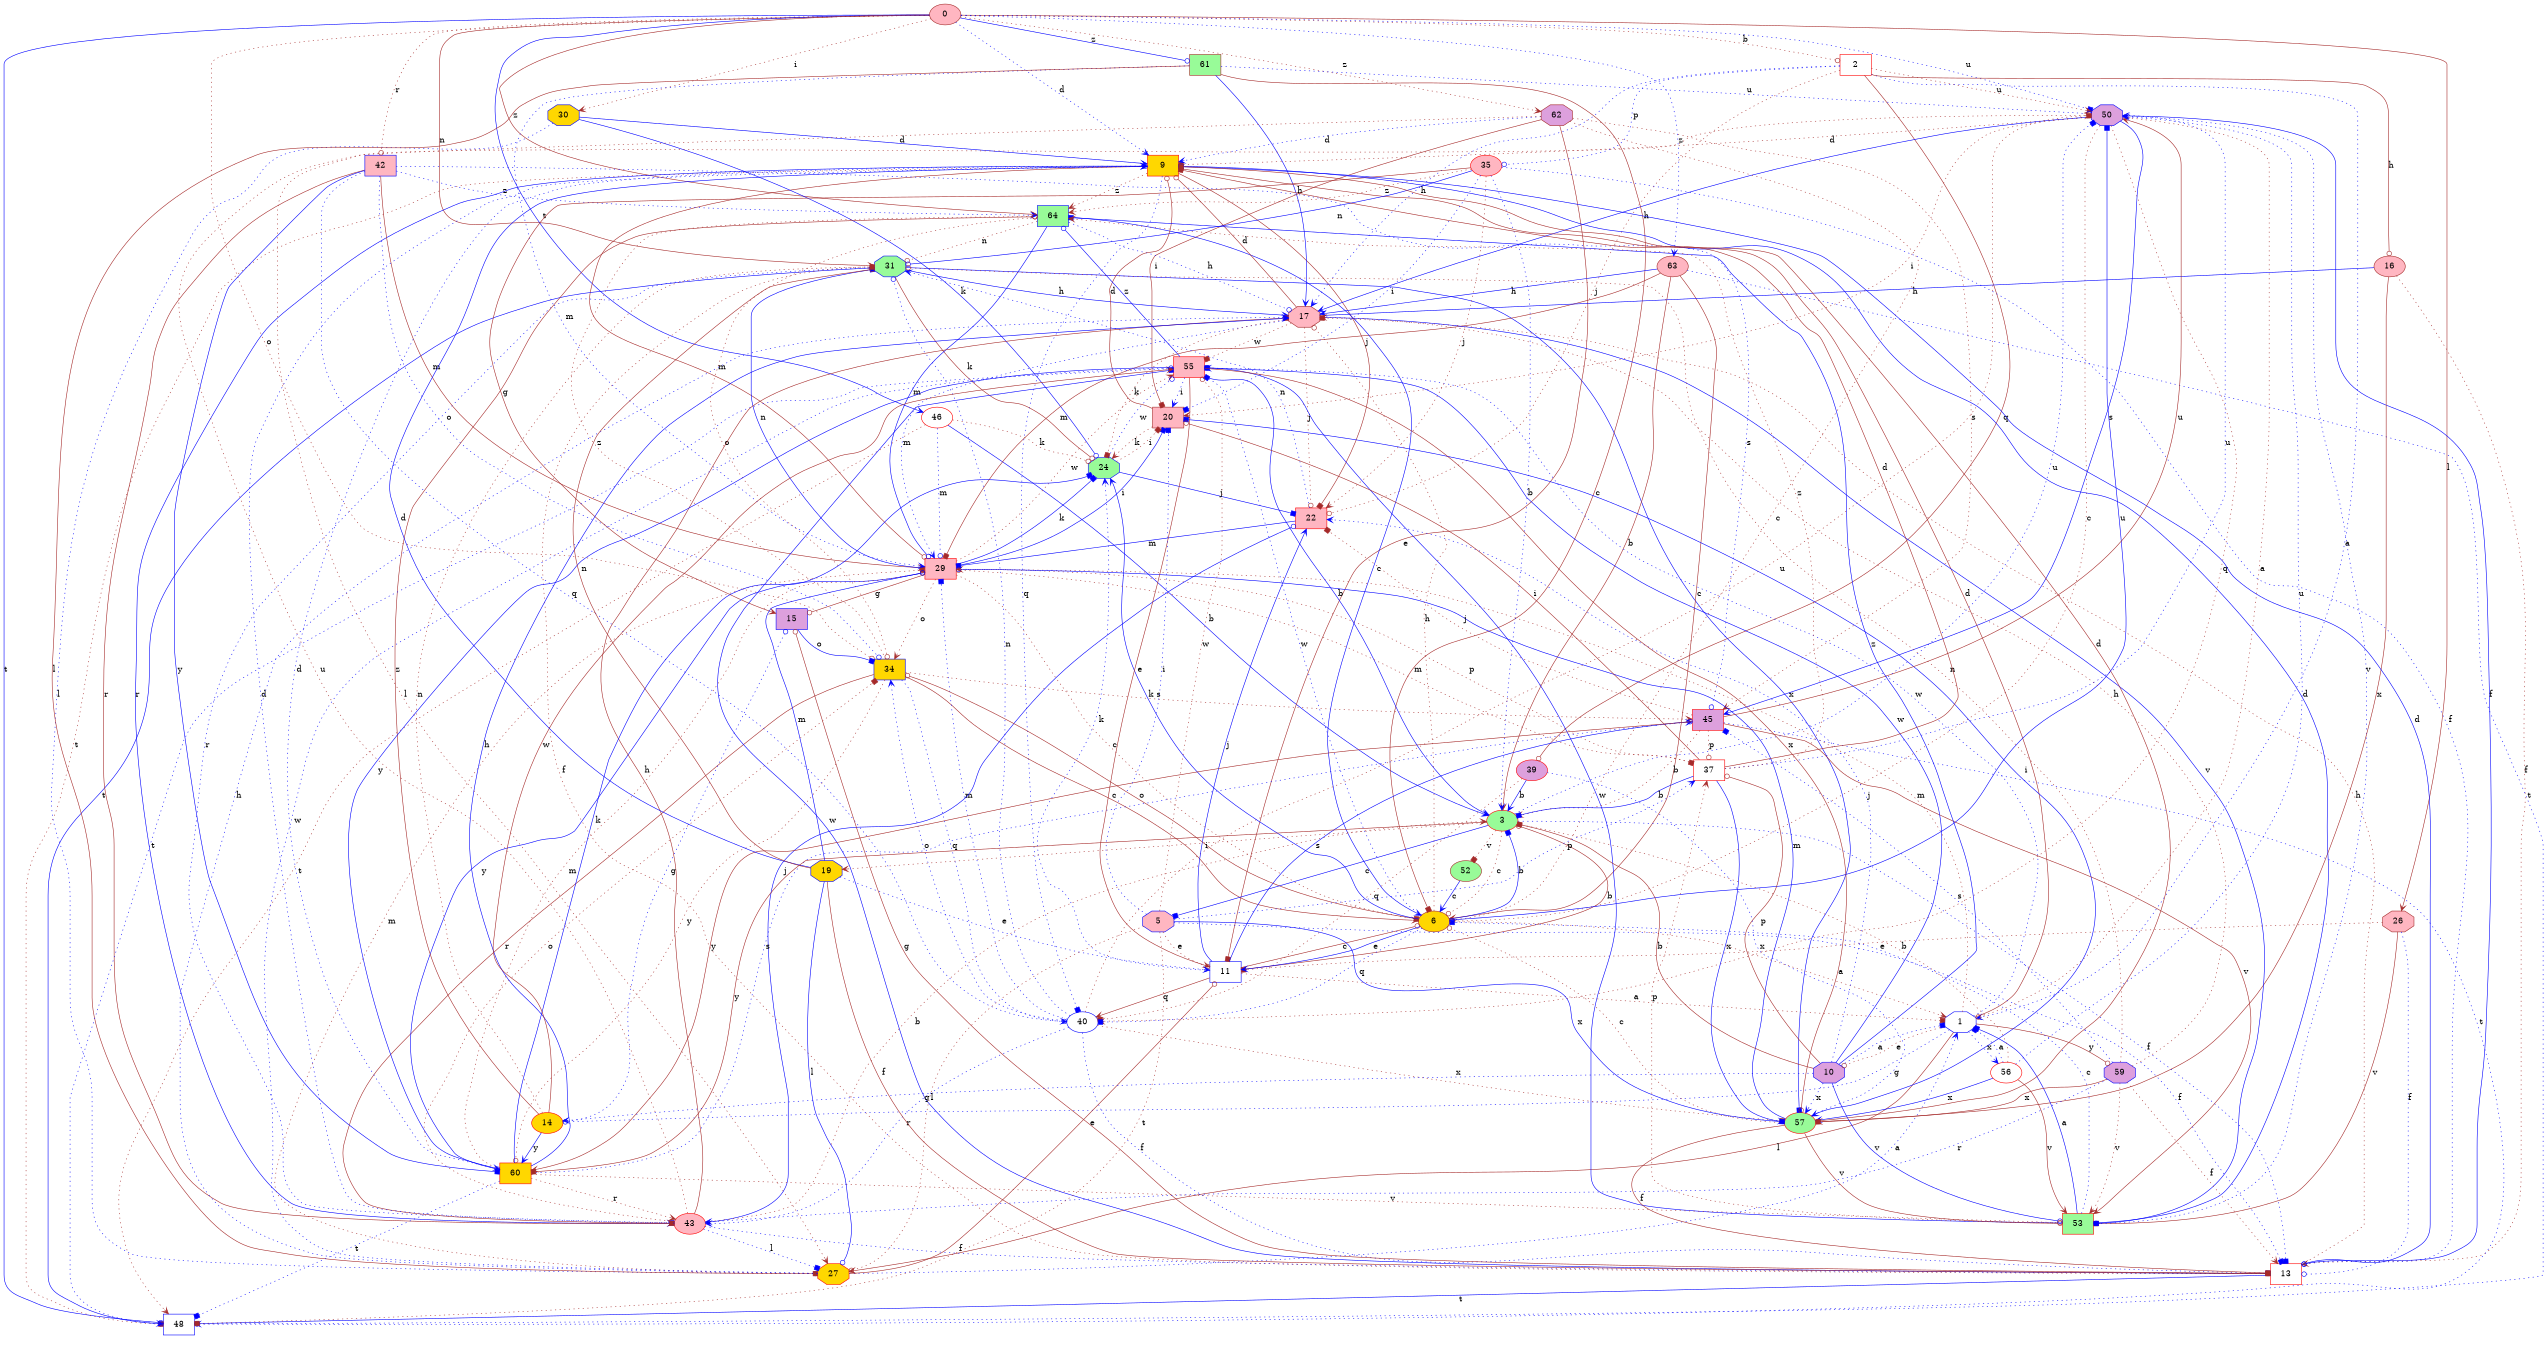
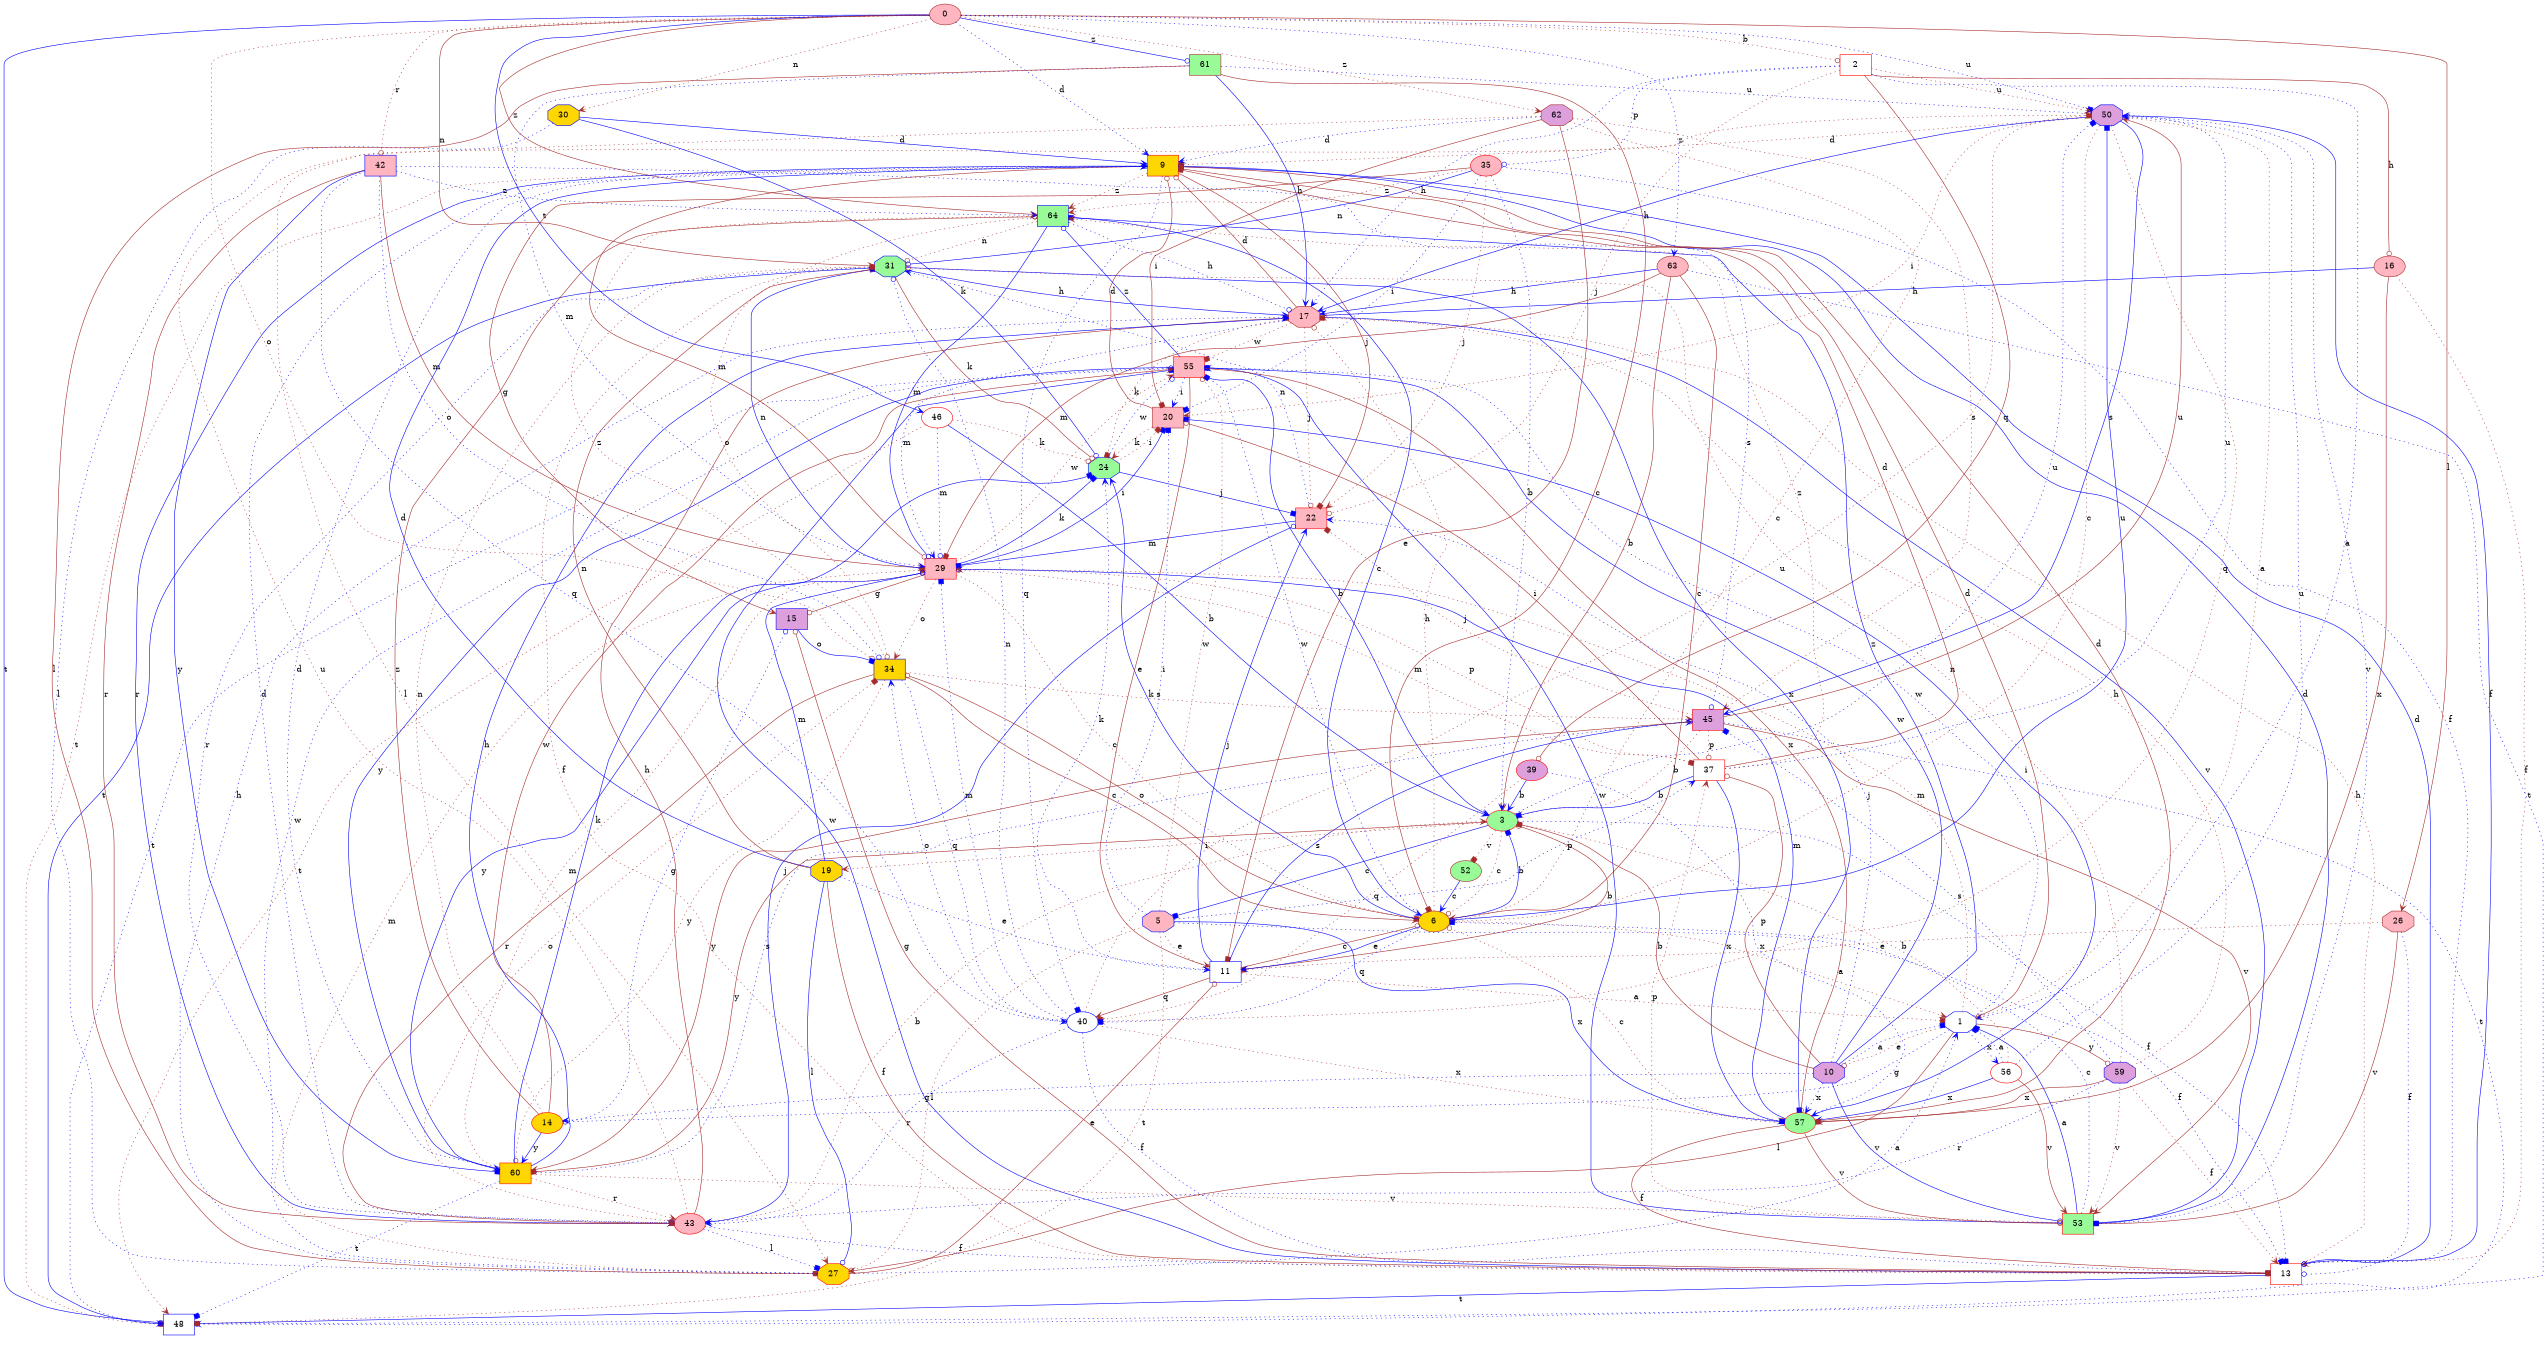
(796, 65) -> (796, 65)
